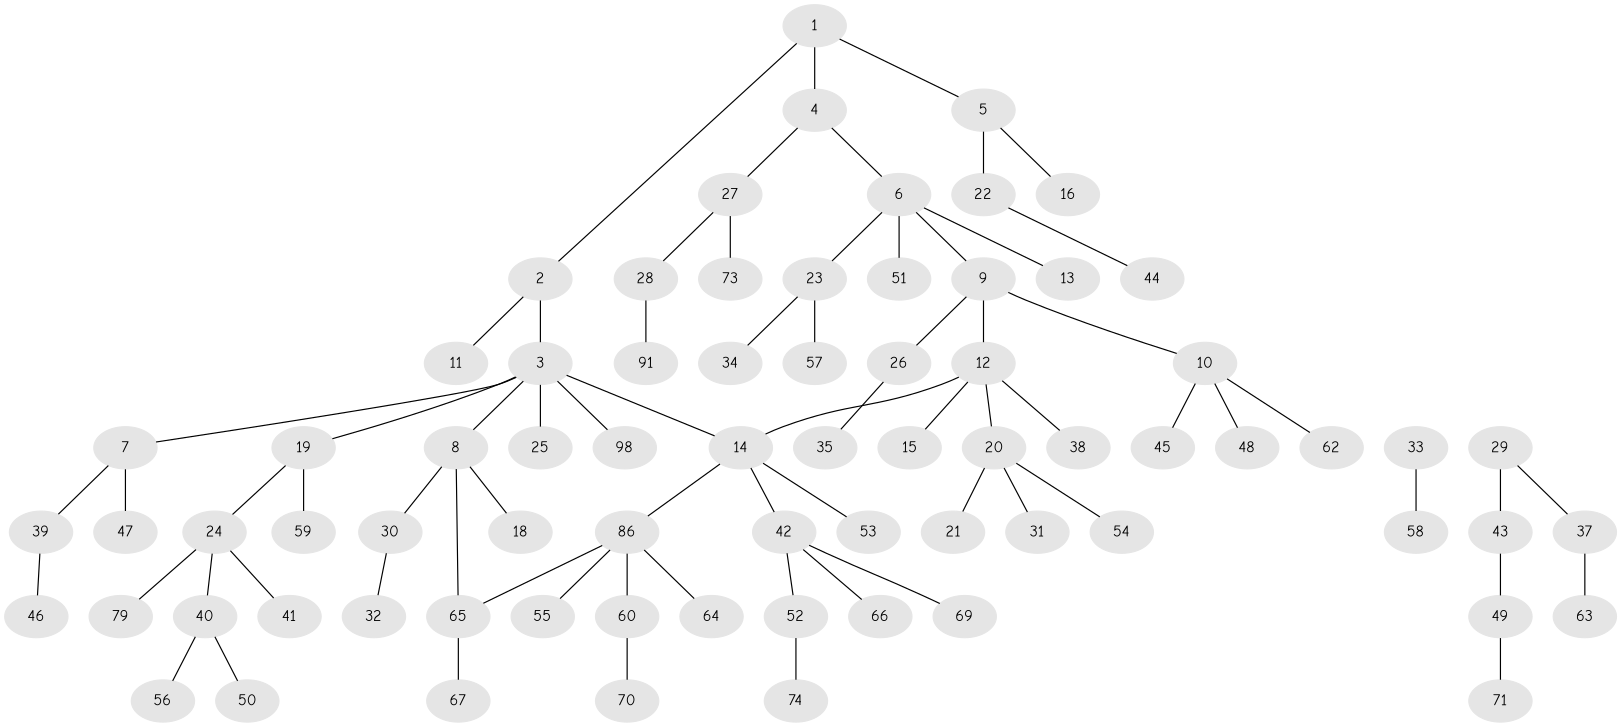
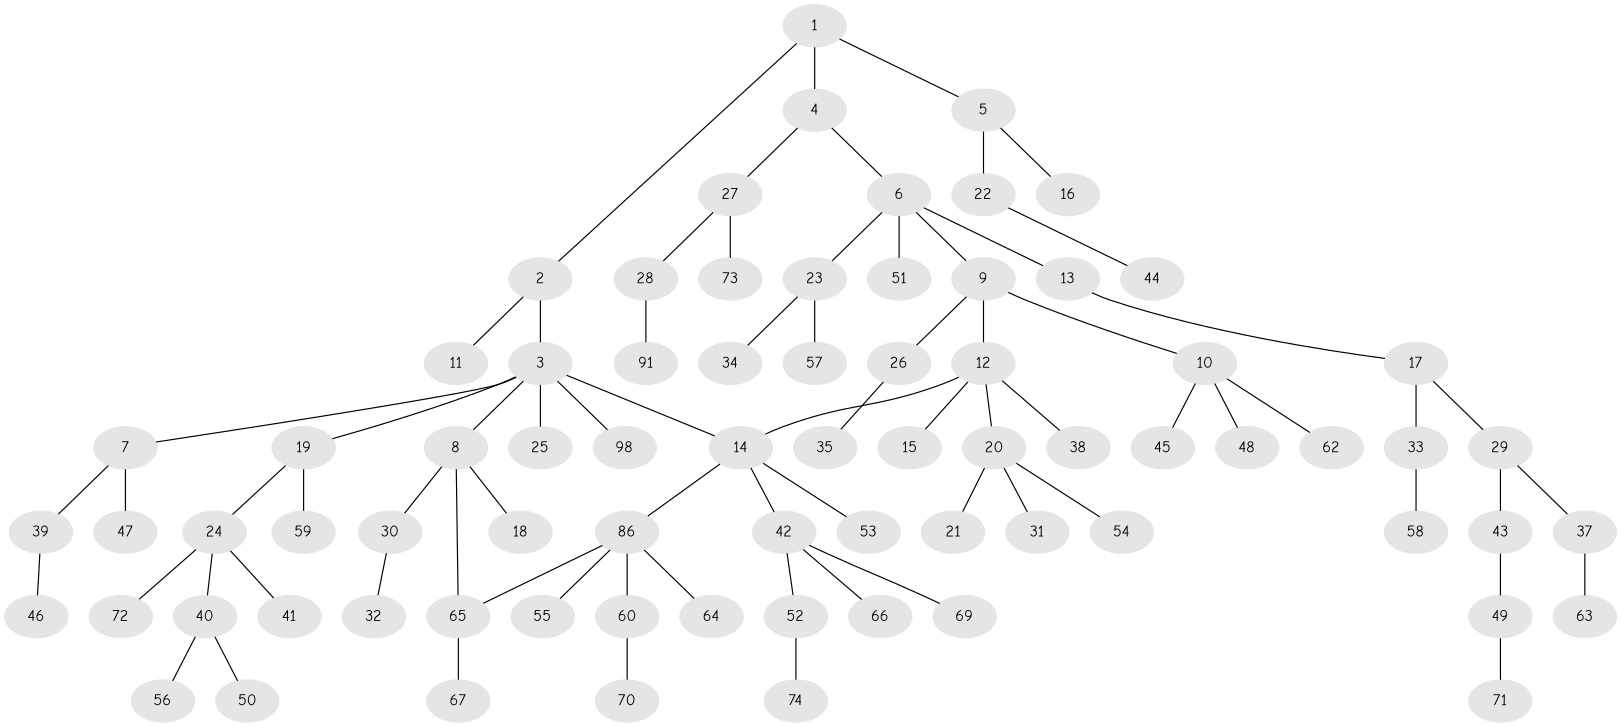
none -> (1416, 363)
(121, 617) -> (121, 617)
